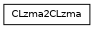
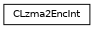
(47, 14) -> (47, 14)
